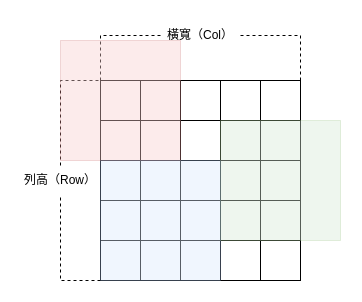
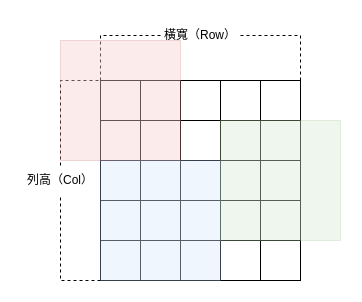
(201, 36) -> (201, 36)
(61, 181) -> (61, 181)
